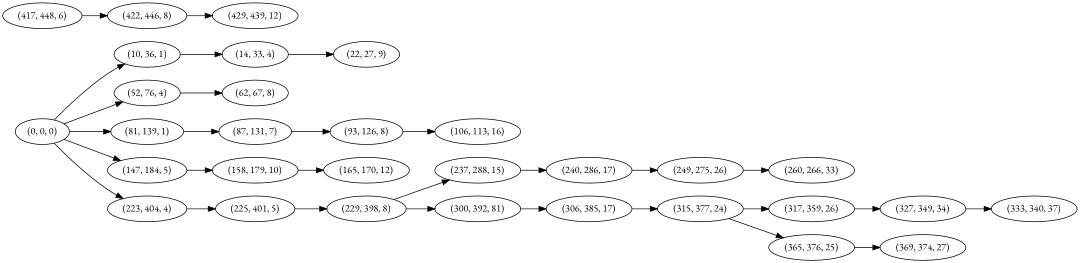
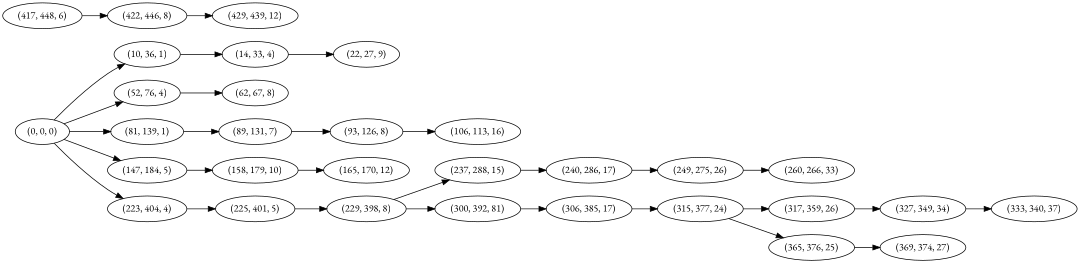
(255, 132) -> (255, 132)
